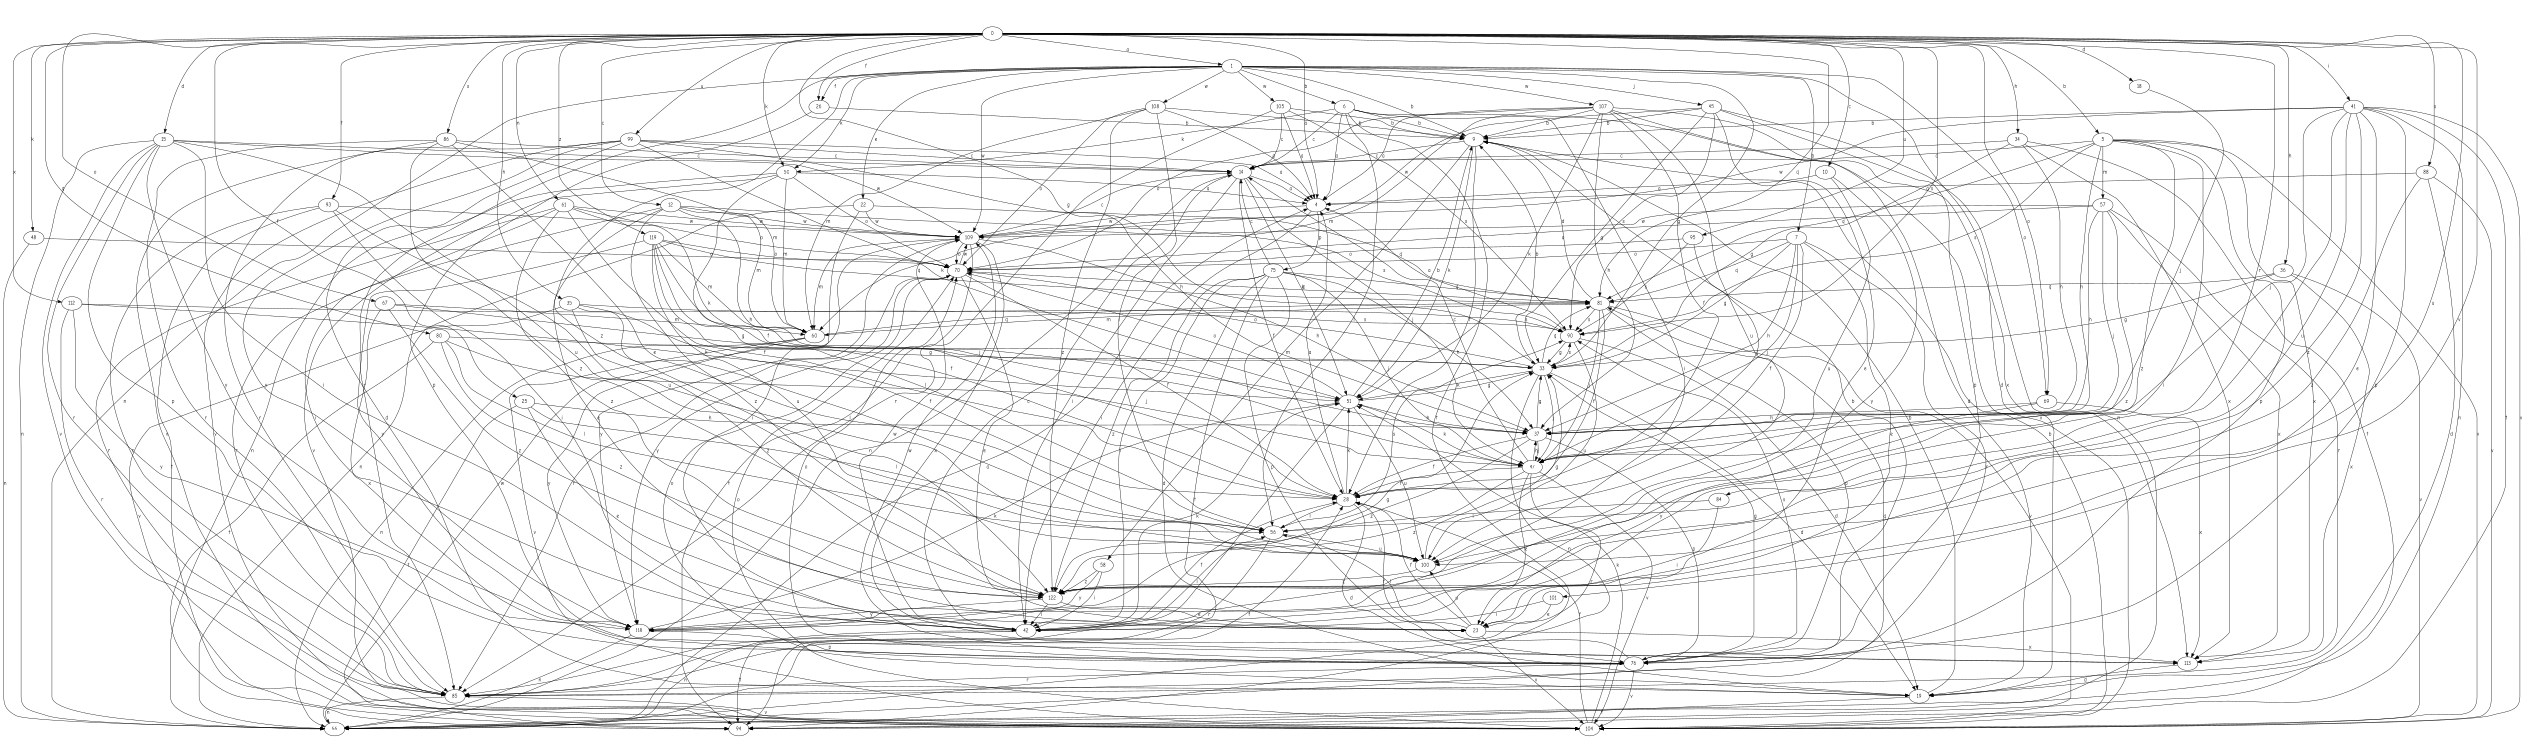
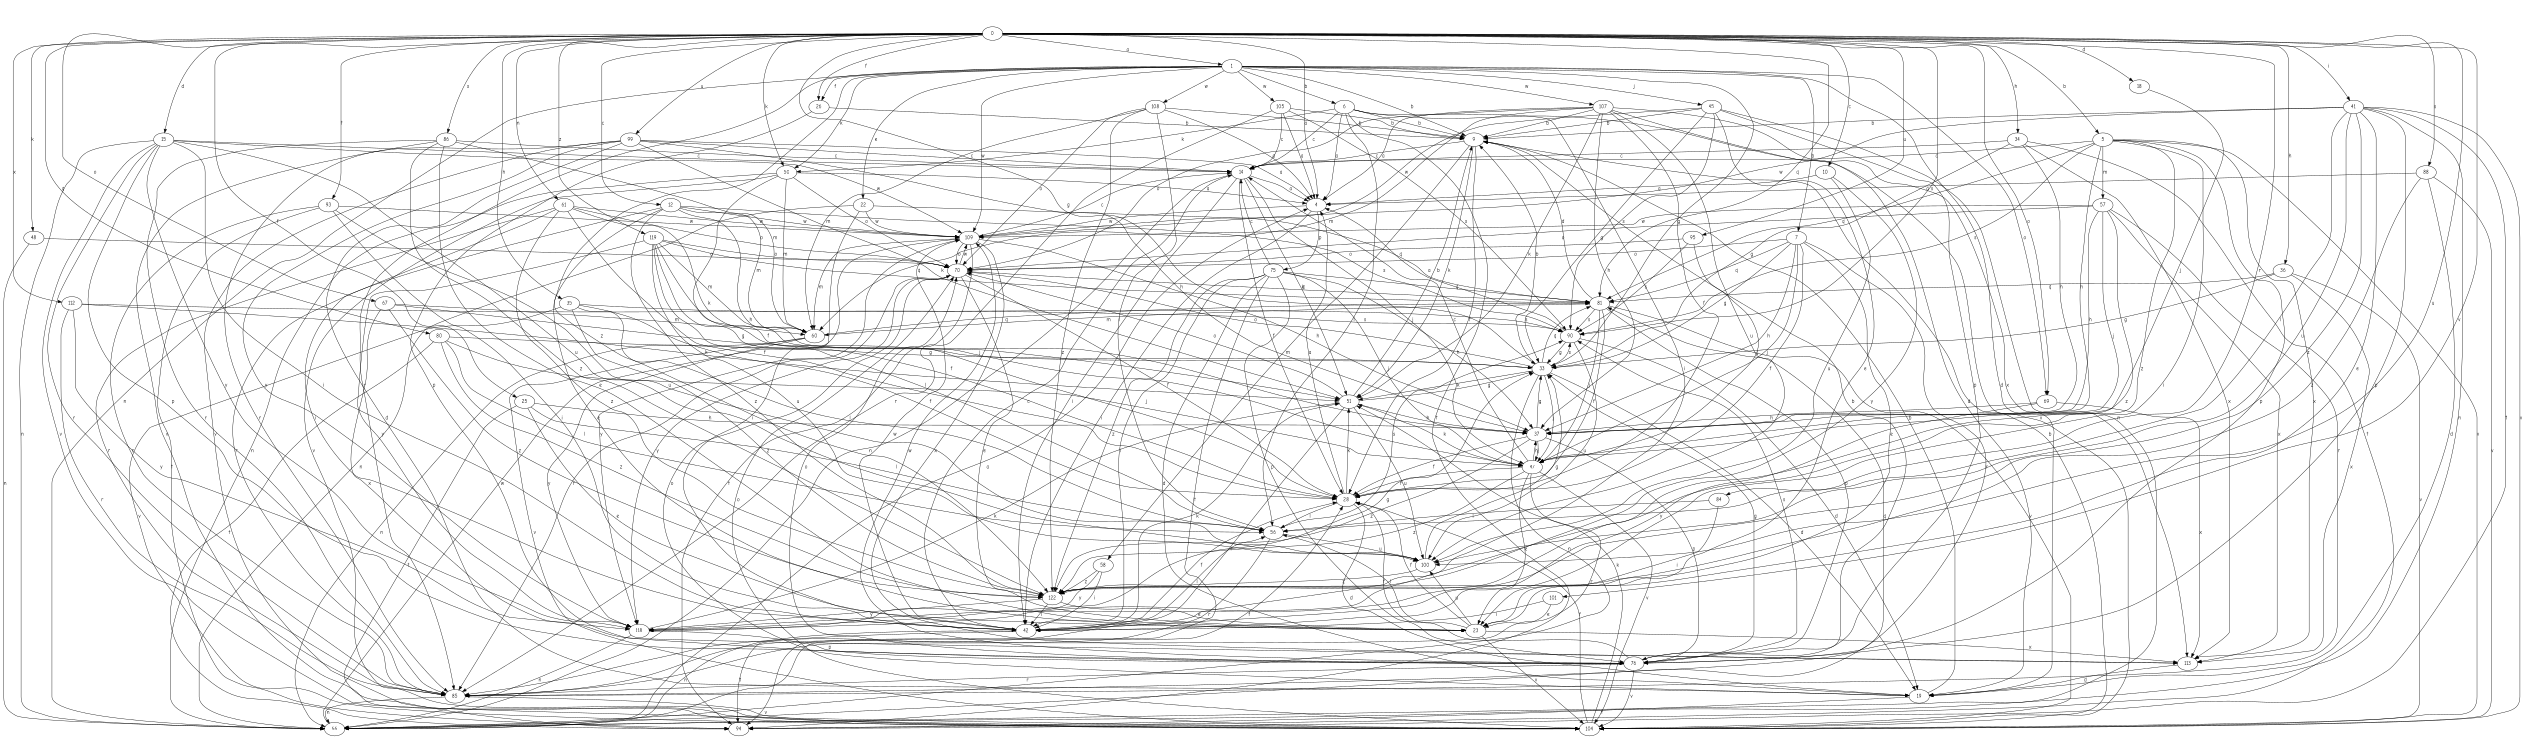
(2138, 402) -> none
(867, 416) -> (847, 555)
